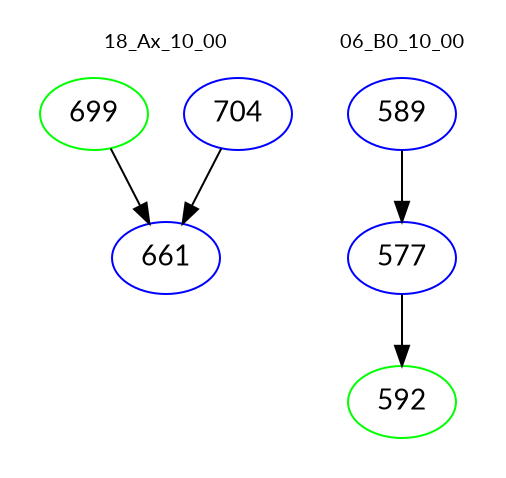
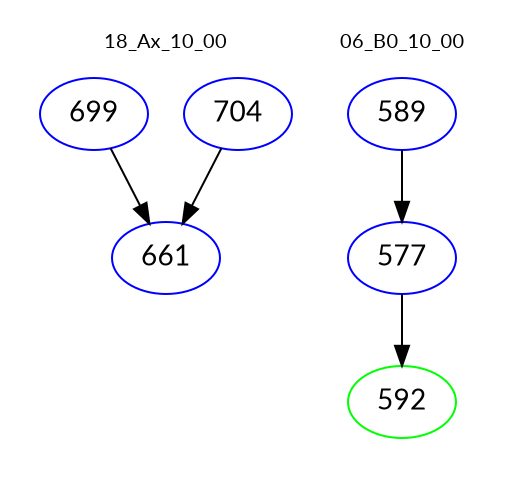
(94, 114) -> (94, 114)
